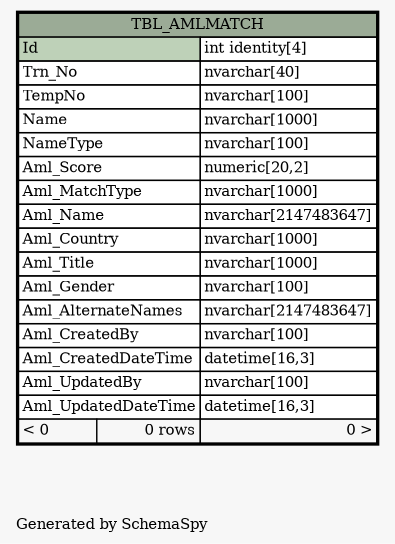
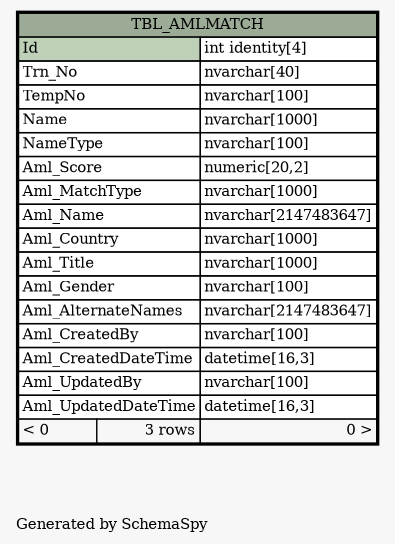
(170, 430) -> (170, 430)
